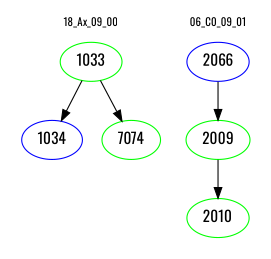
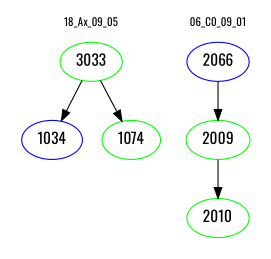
(91, 23) -> (91, 23)
(91, 62) -> (91, 62)
(131, 140) -> (131, 140)
